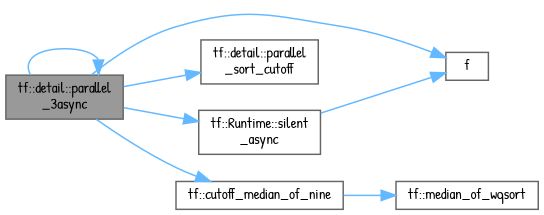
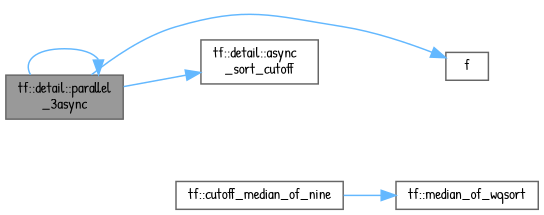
(260, 62) -> (260, 62)
(260, 132) -> none
(145, 151) -> none
